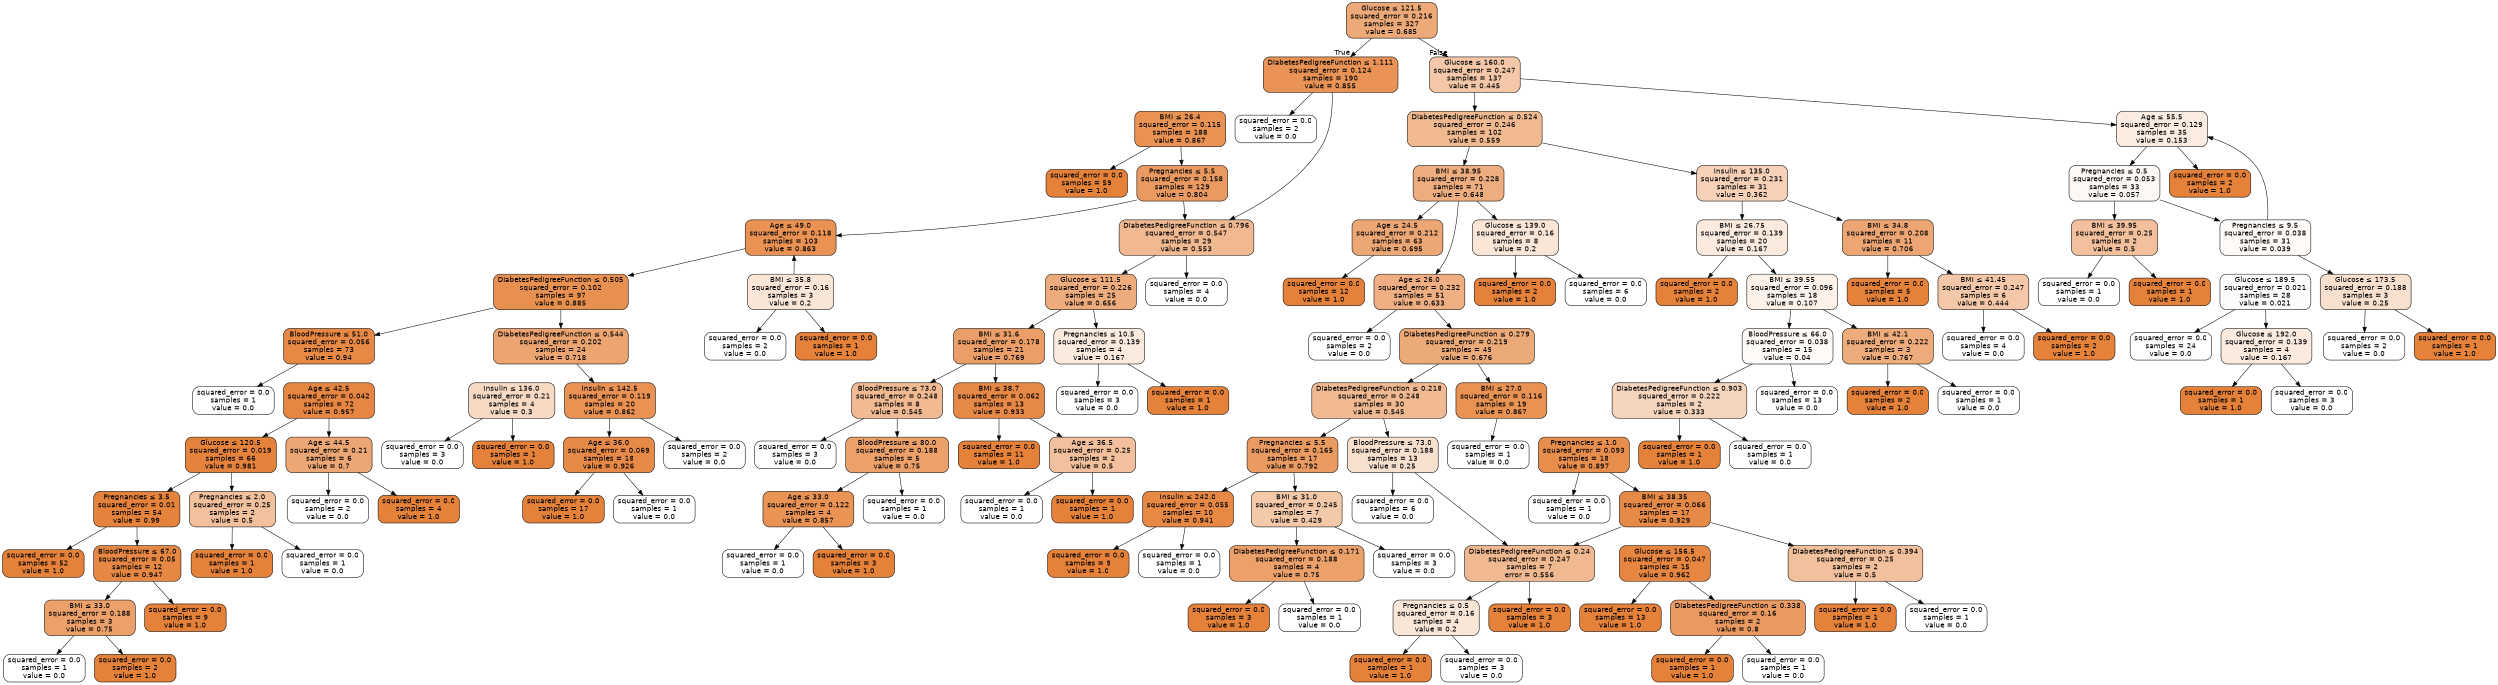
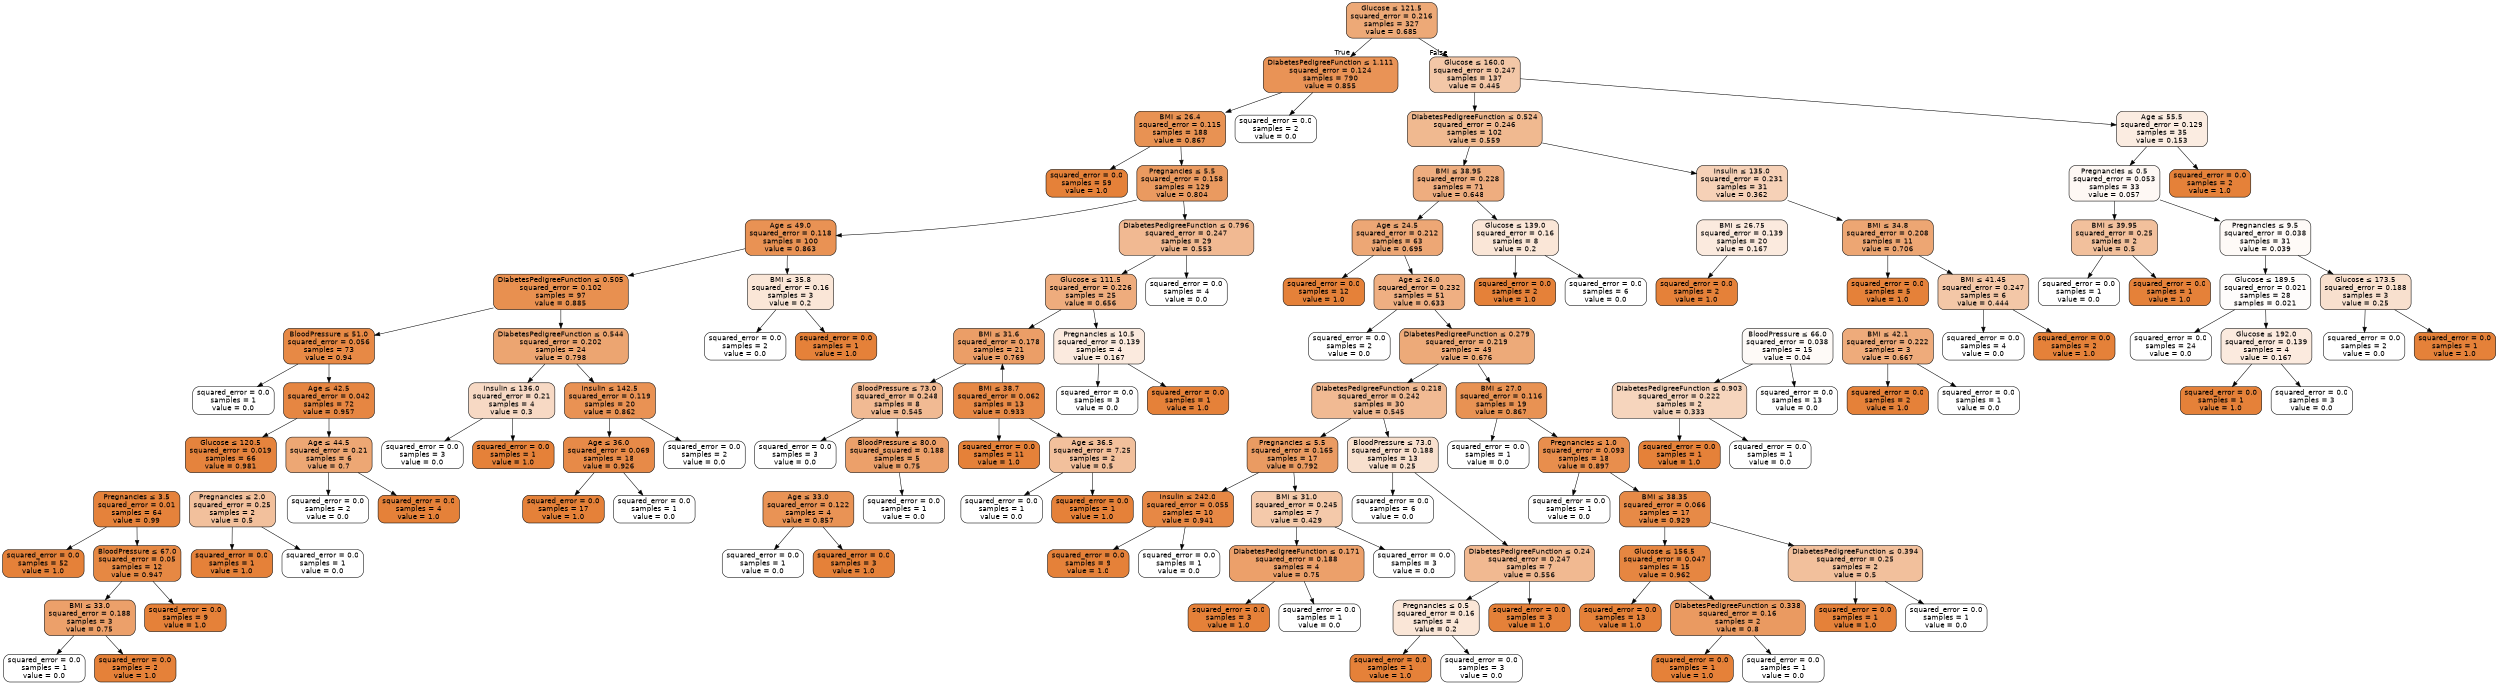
(1331, 78) -> (1331, 78)
(2257, 168) -> (2265, 262)
(1304, 169) -> (1256, 102)
(1742, 208) -> none
(1186, 233) -> (1186, 233)
(1454, 237) -> (1407, 262)
(791, 241) -> (791, 241)
(794, 267) -> (787, 262)
(1792, 292) -> none
(2265, 303) -> (2265, 303)
(561, 358) -> (561, 358)
(1888, 358) -> (1888, 358)
none -> (329, 371)
none -> (538, 371)
(996, 371) -> (1003, 376)
(1379, 396) -> (1379, 396)
none -> (1540, 426)
(897, 451) -> (897, 451)
(1092, 451) -> (1092, 451)
(232, 479) -> none
(186, 481) -> none
(855, 481) -> none
(137, 513) -> (137, 513)
(1600, 535) -> (1665, 534)
(1530, 575) -> (1530, 575)
